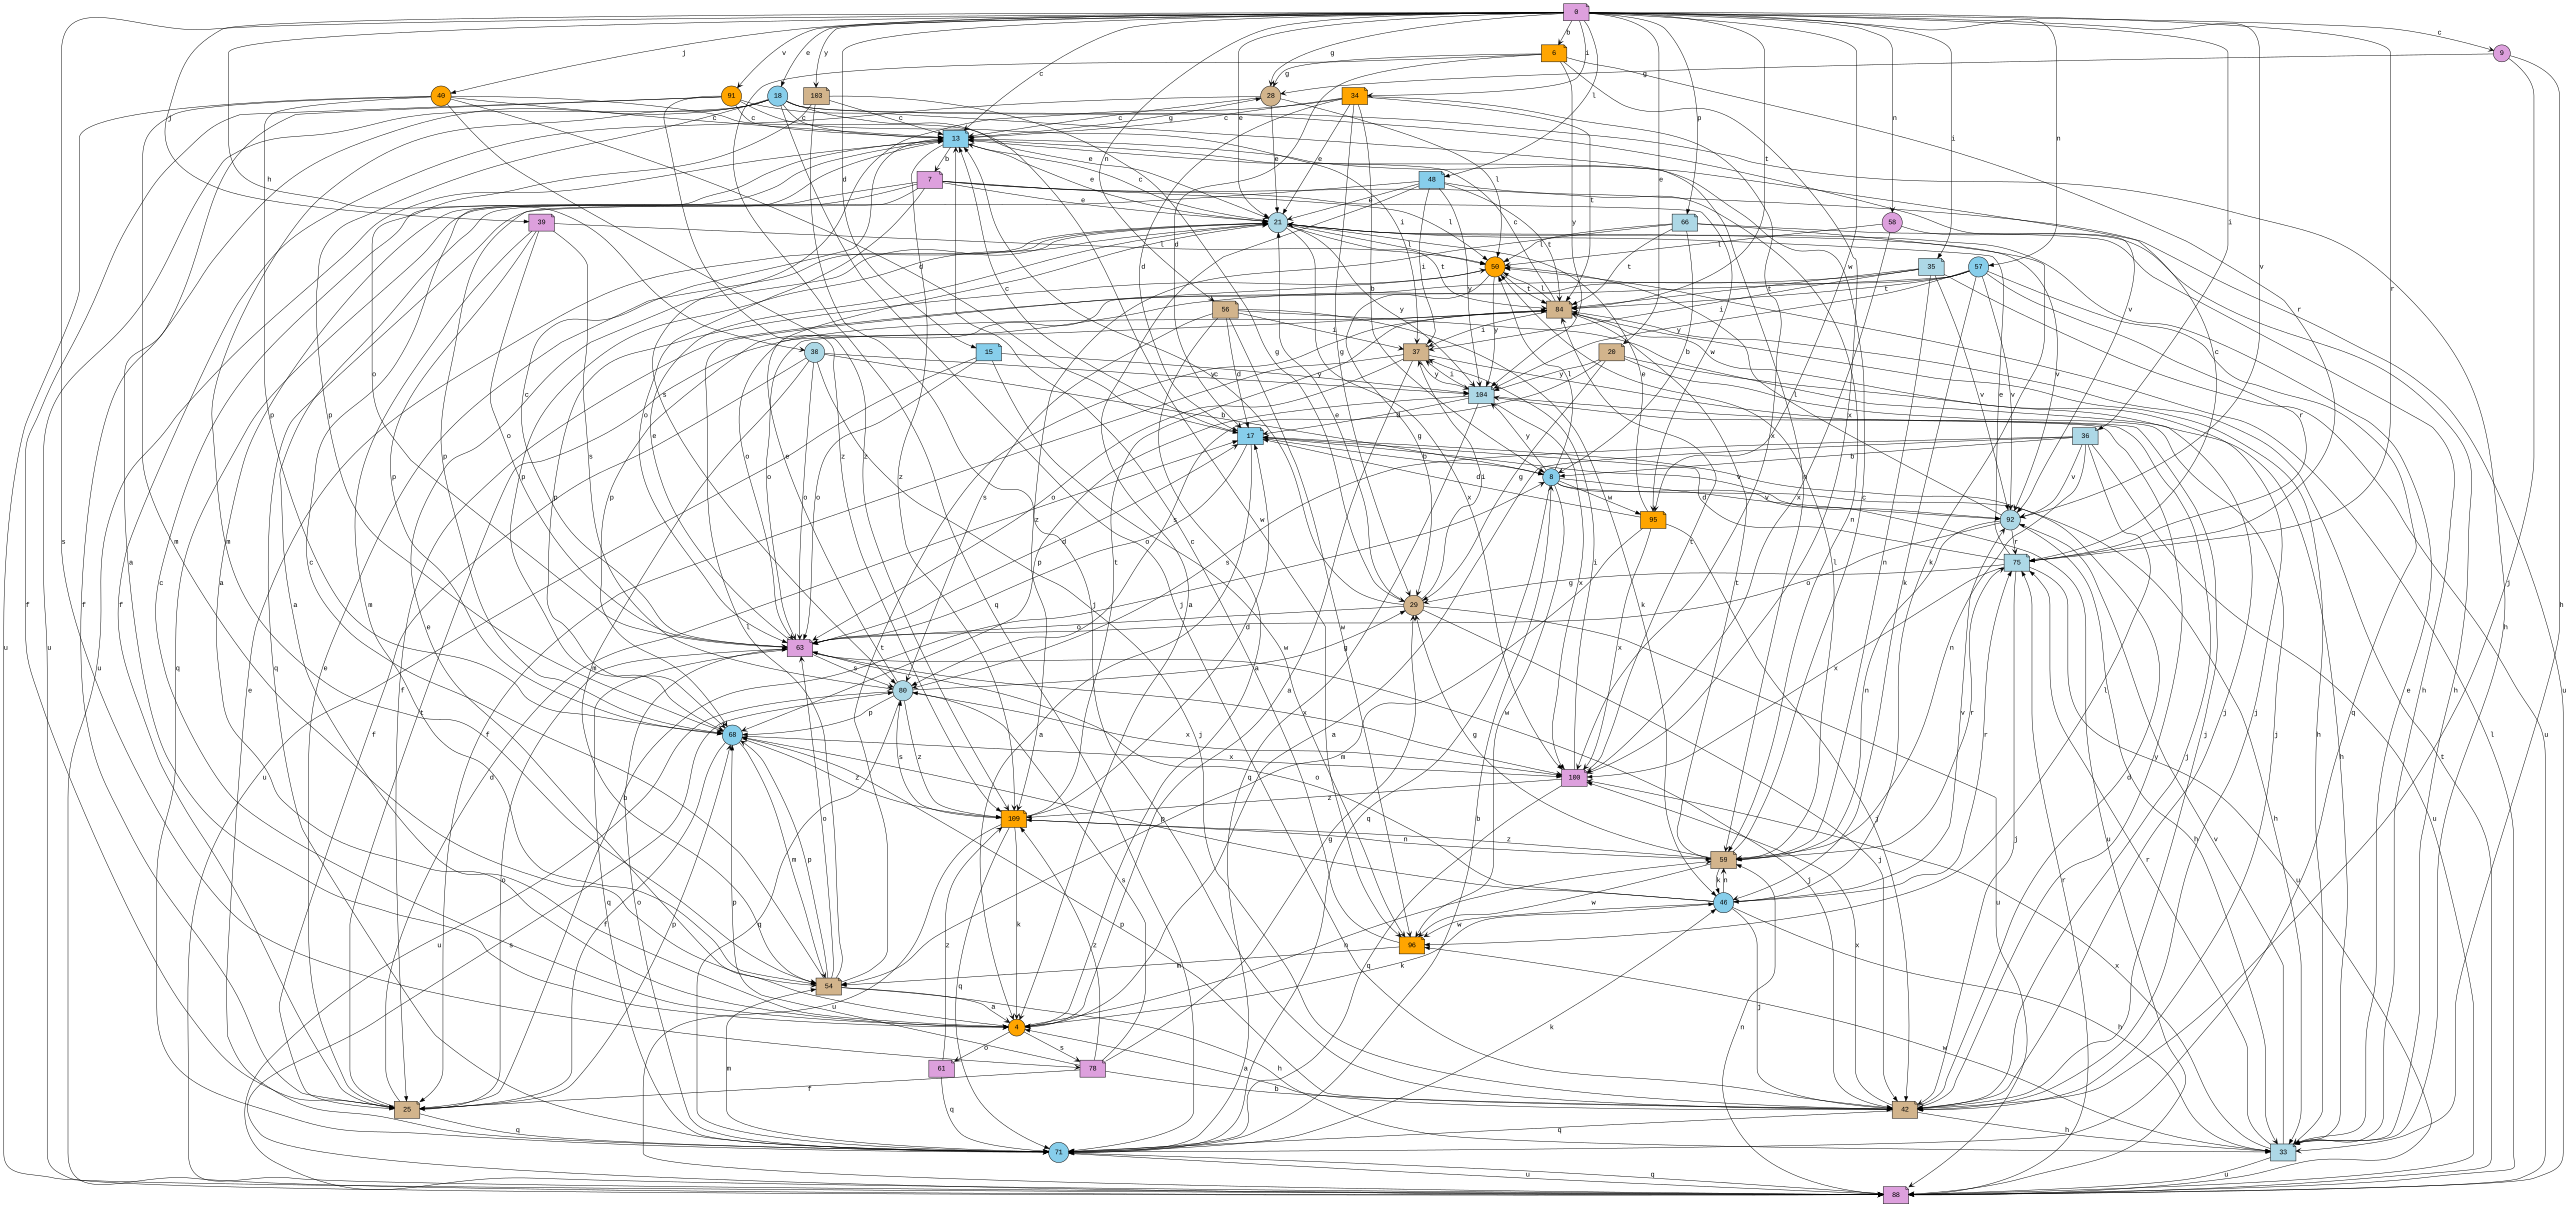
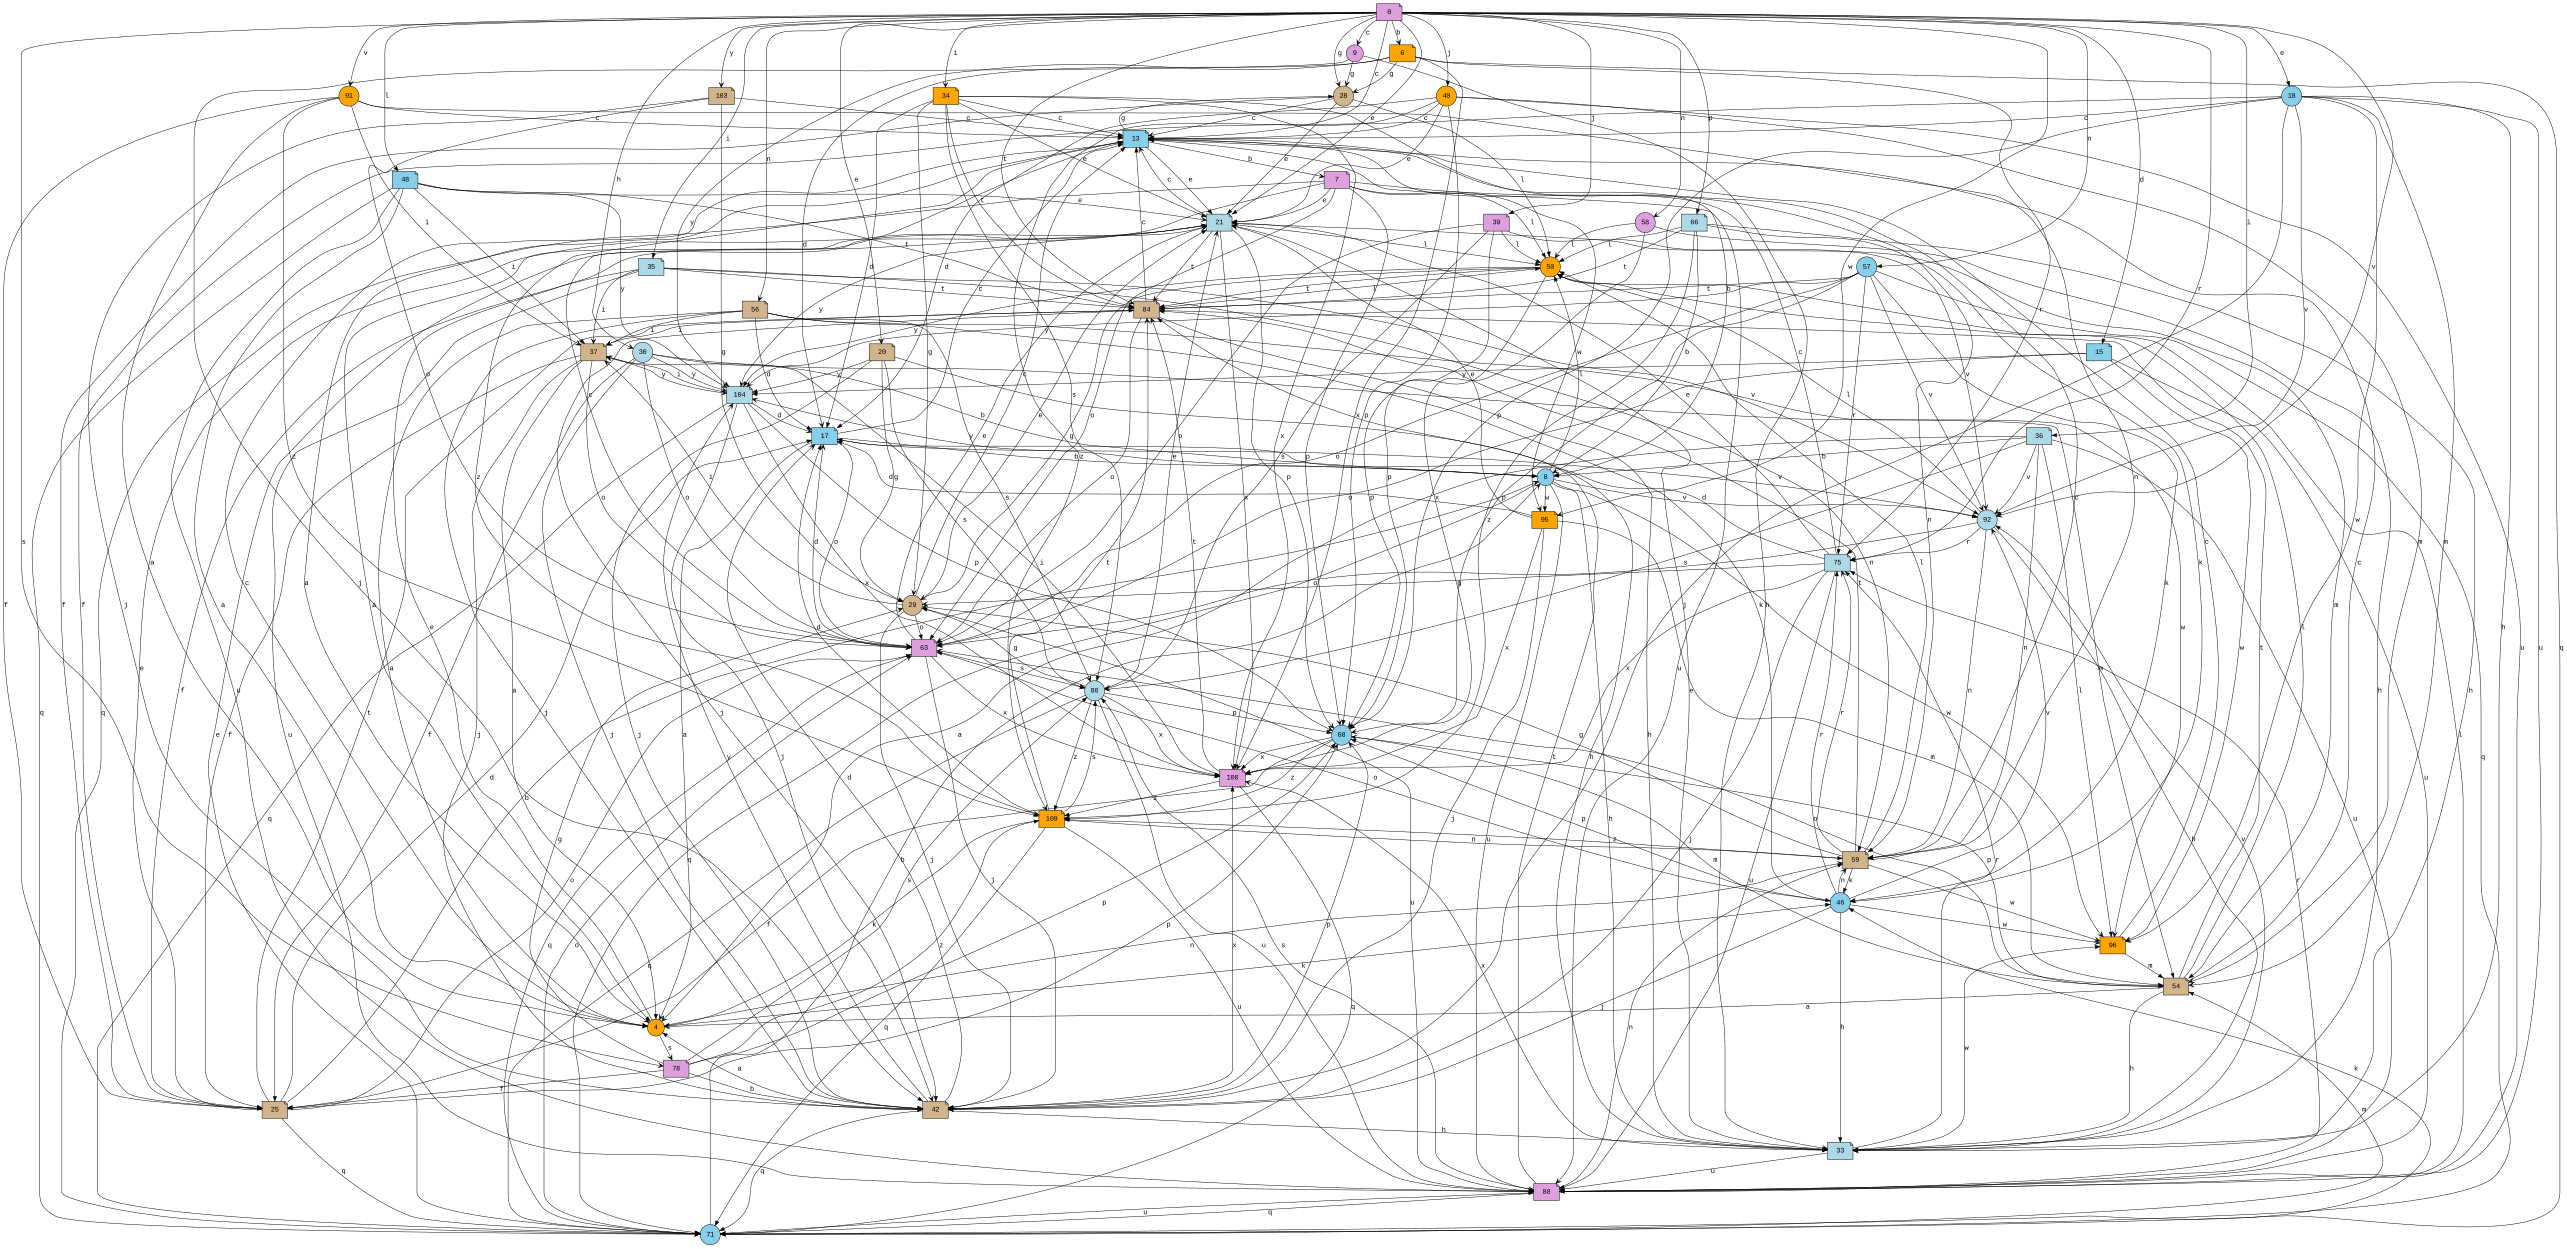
(1278, 223) -> (1219, 223)
(942, 1069) -> none
